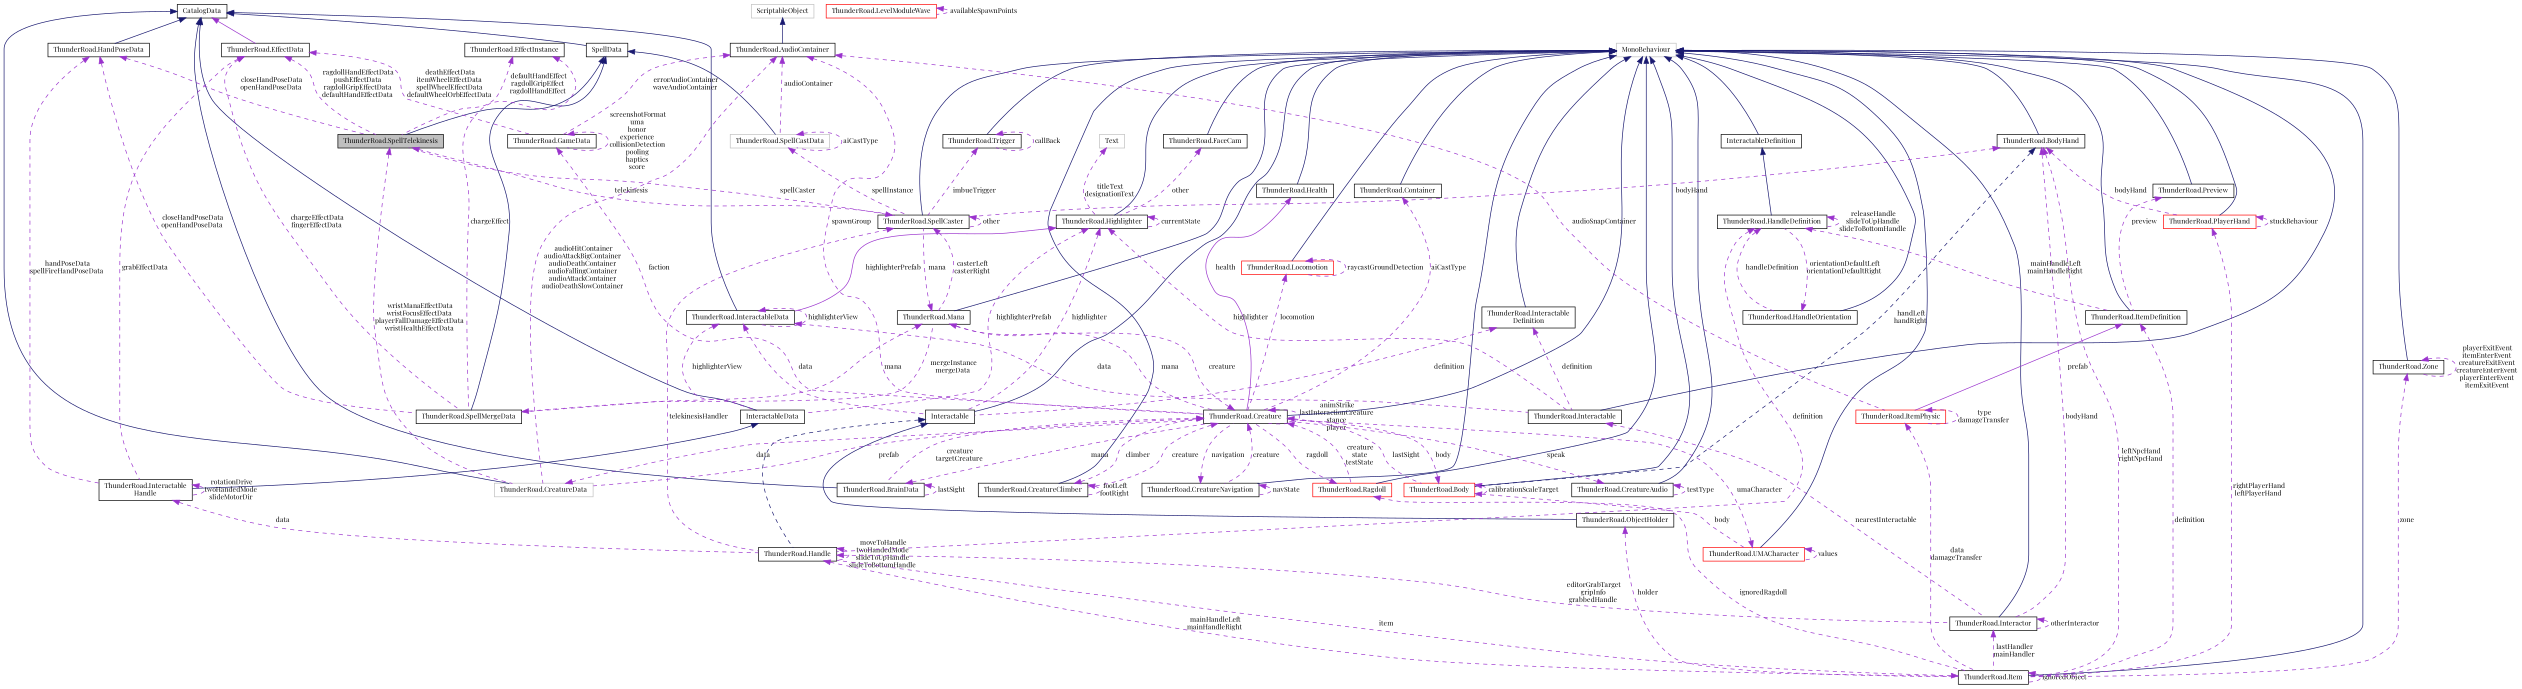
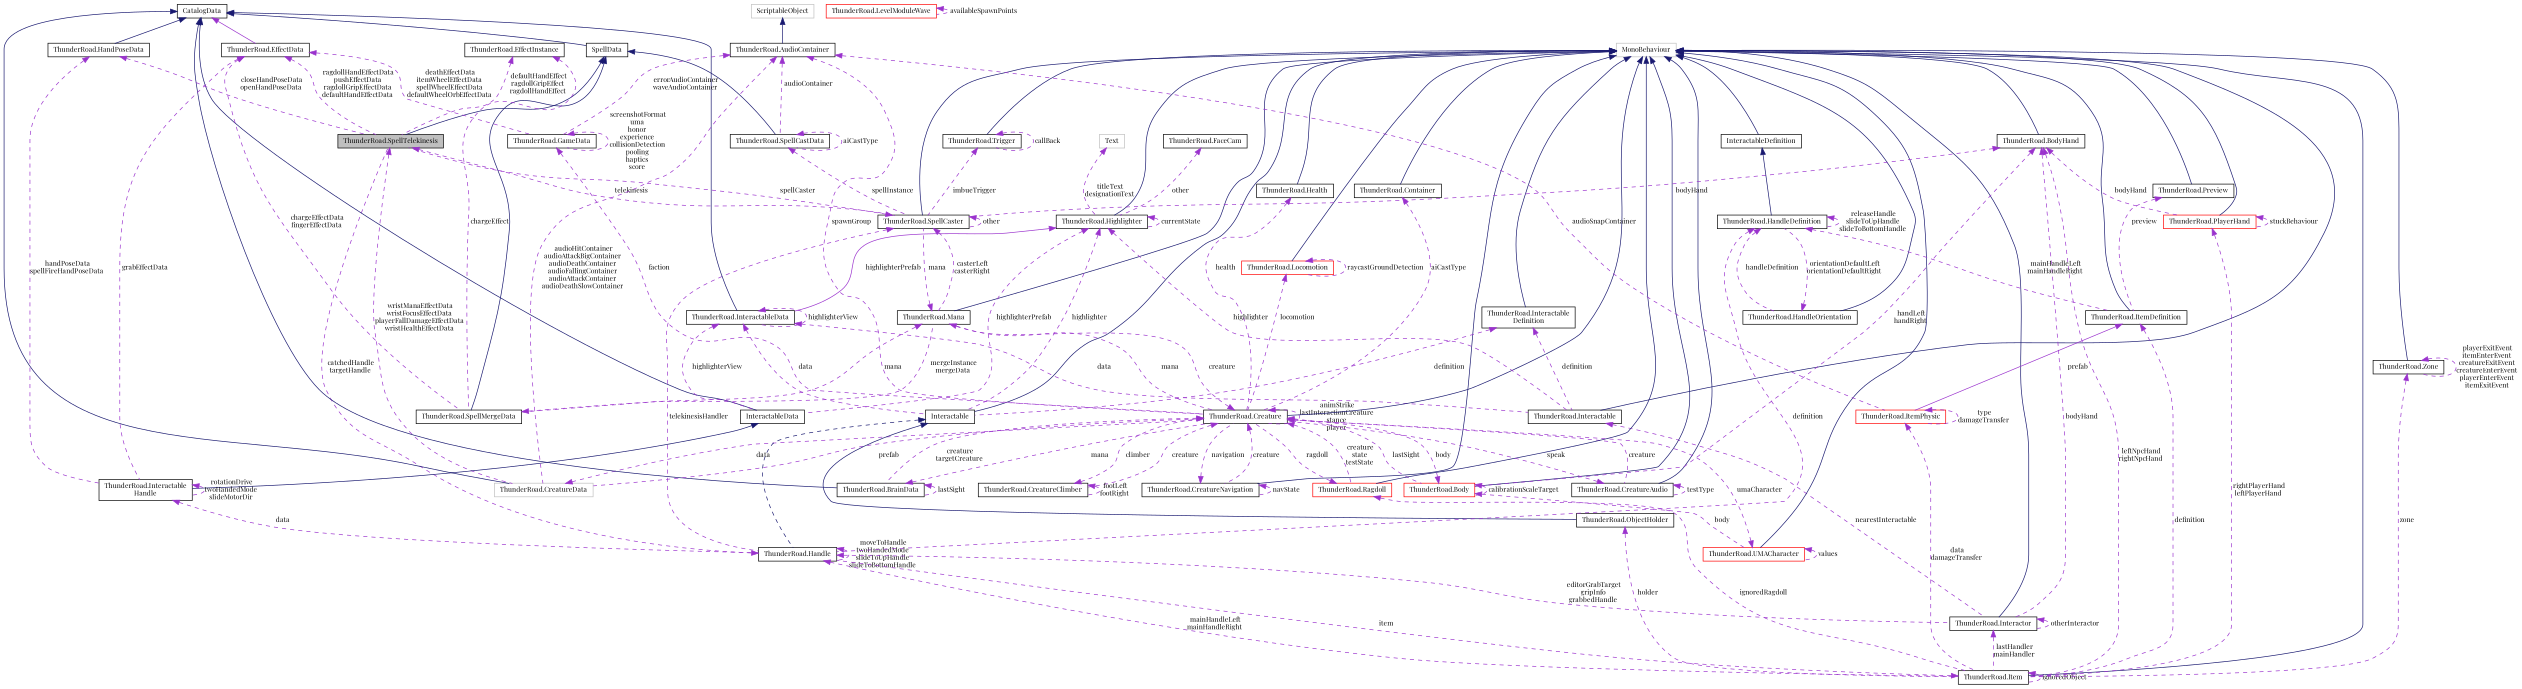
(1391, 55) -> none
(1139, 77) -> none
(780, 141) -> (780, 141)
(1214, 290) -> (1214, 290)
(205, 296) -> none
(1788, 389) -> (1788, 389)
none -> (1479, 431)
none -> (407, 458)
